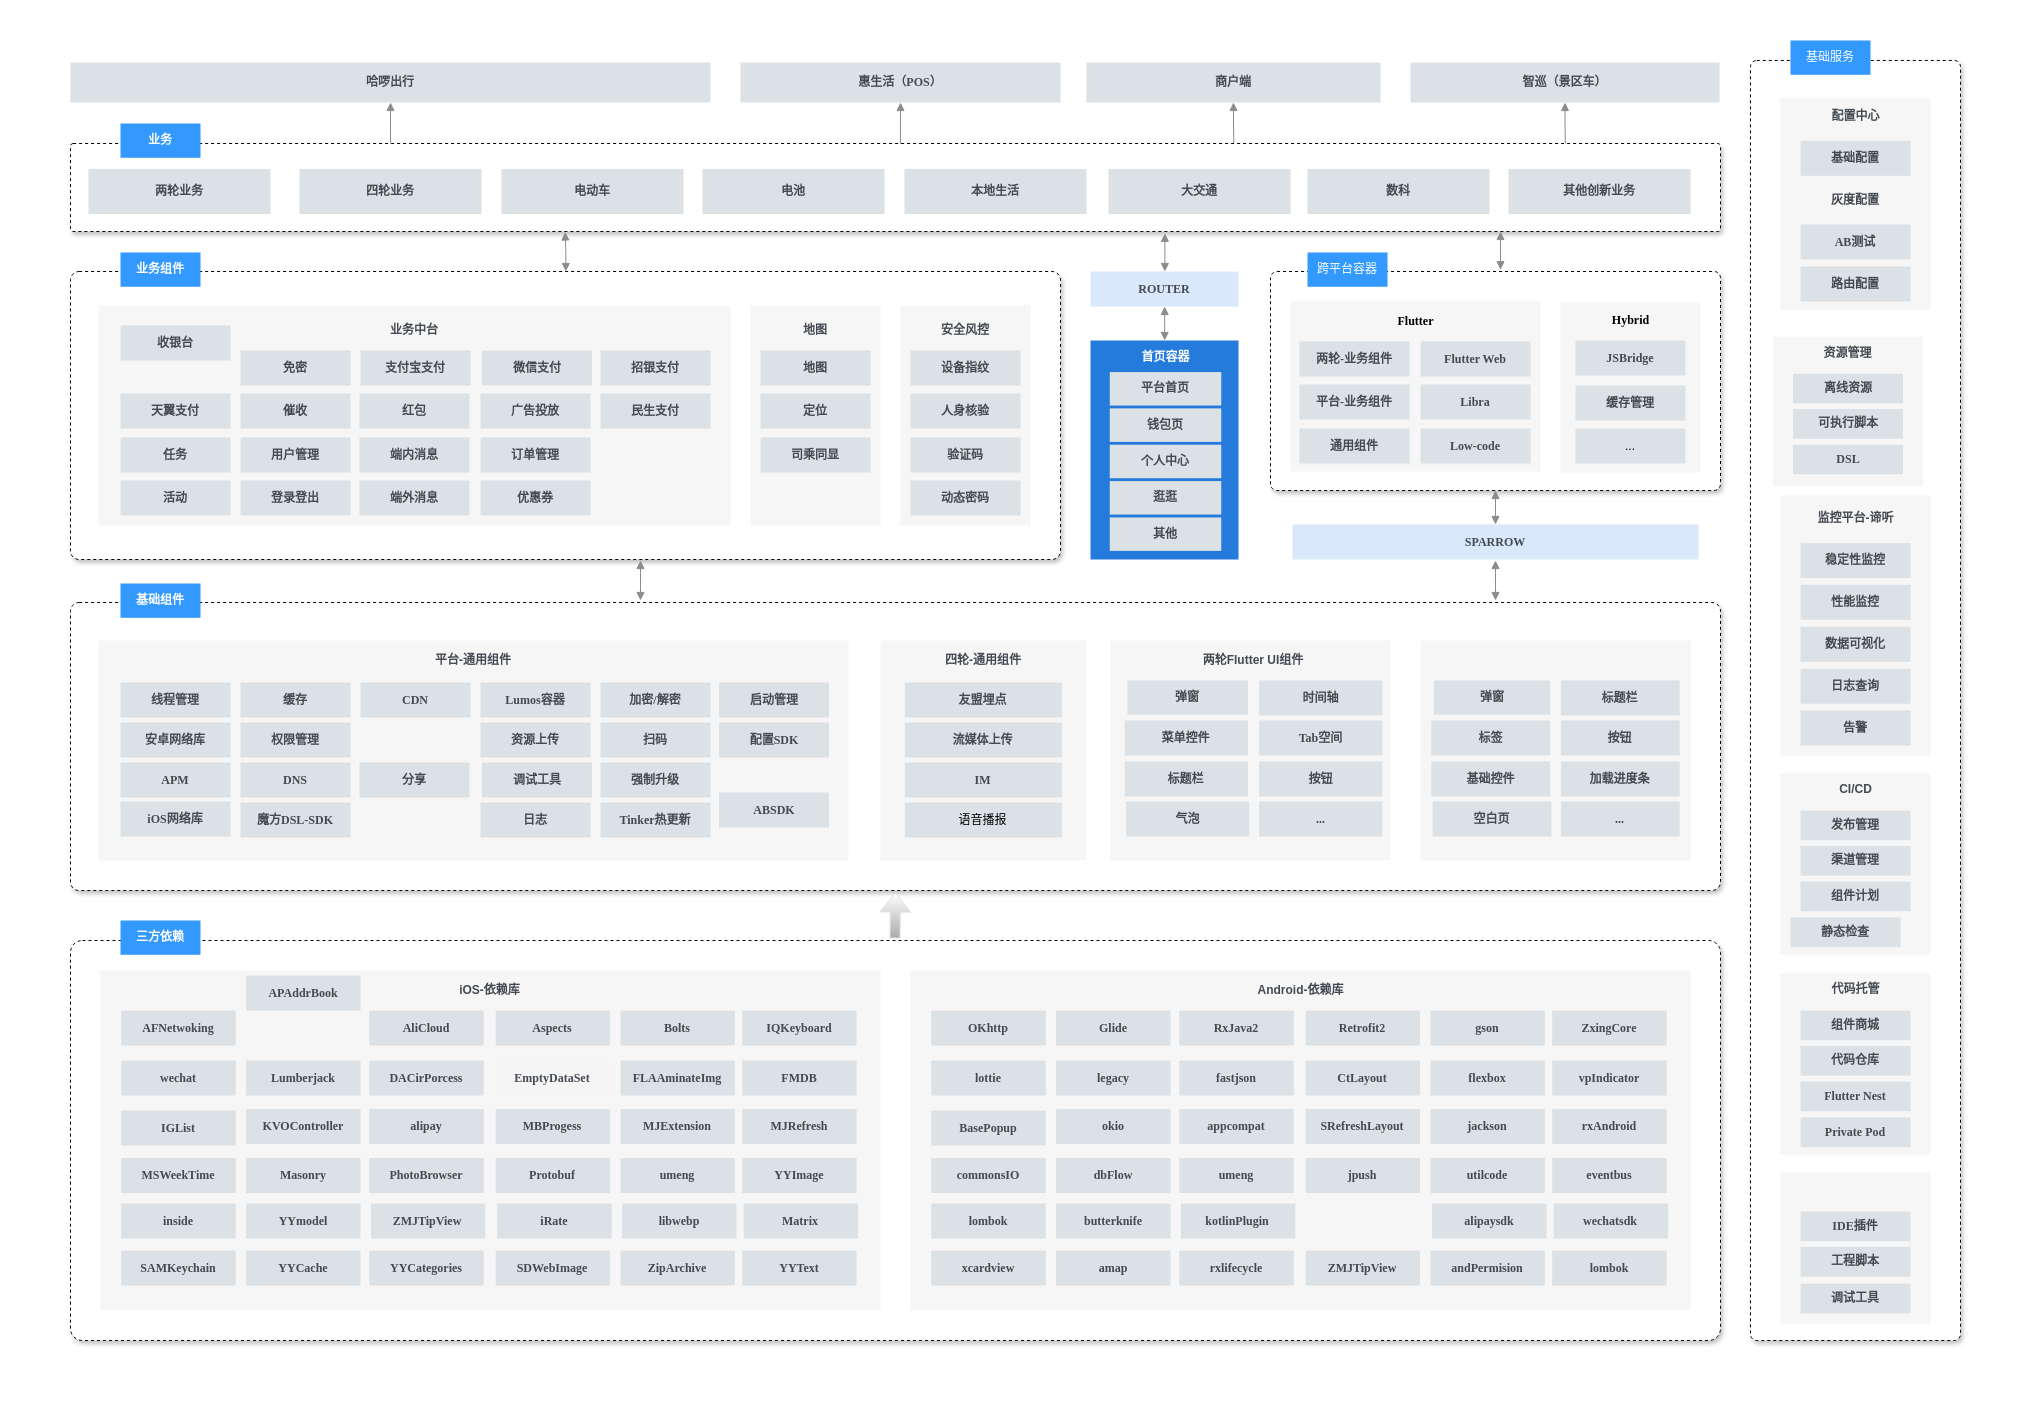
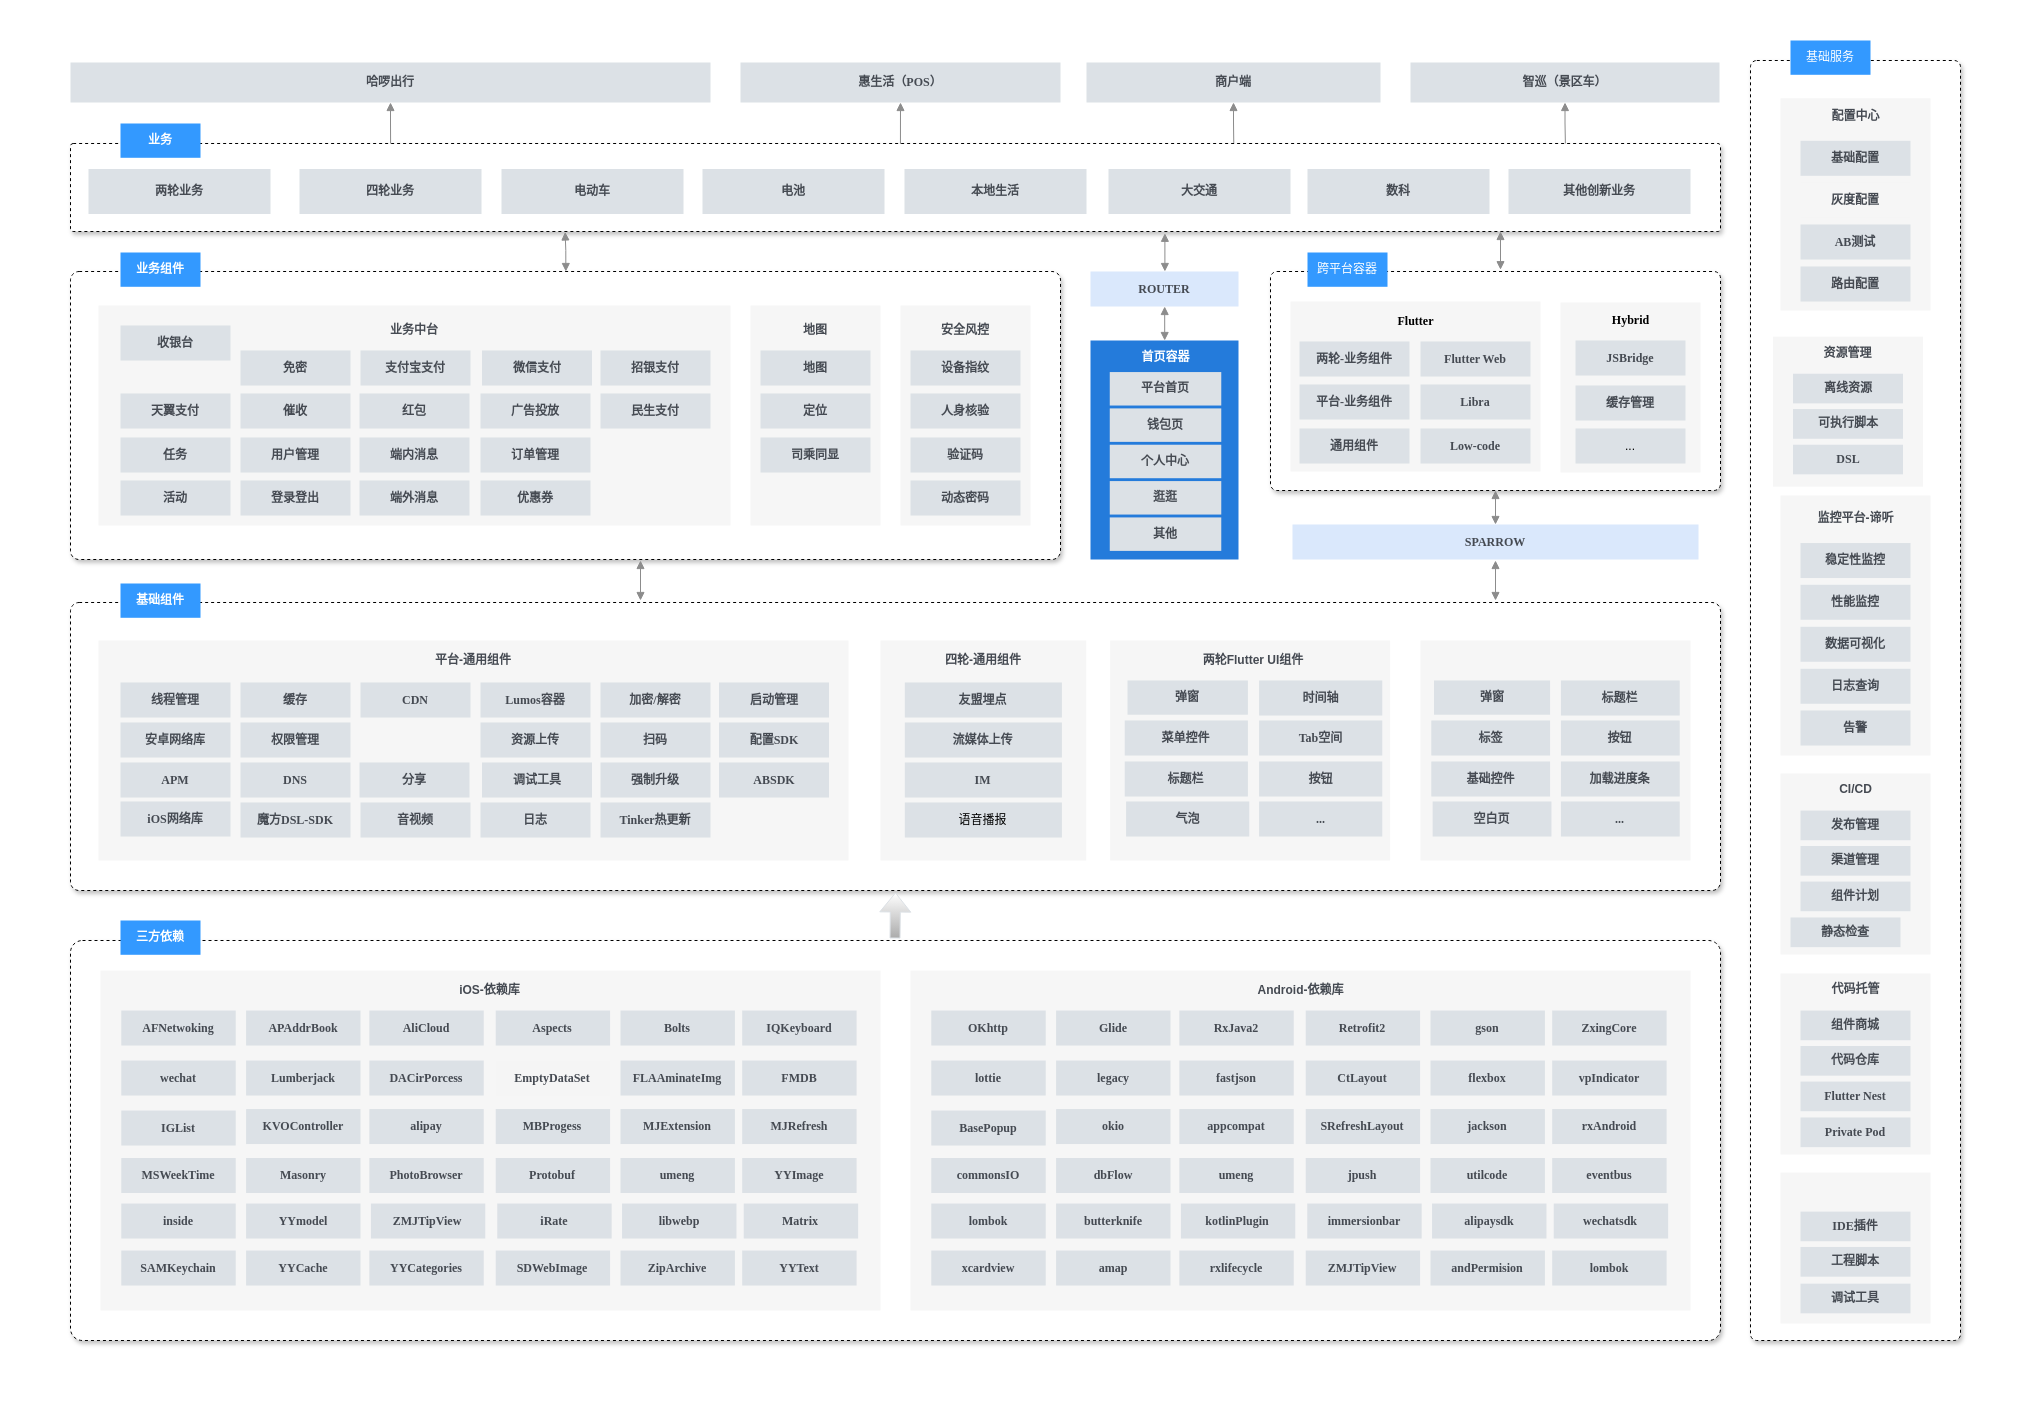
(774, 810) -> (774, 780)
none -> (416, 820)
(303, 993) -> (303, 1028)
none -> (1364, 1221)
